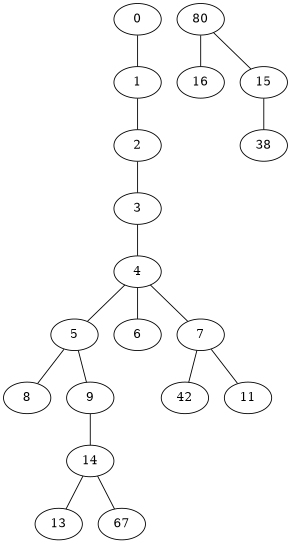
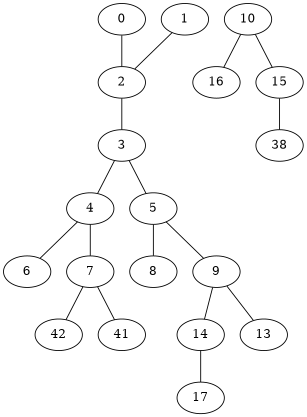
(201, 19) -> (248, 19)
(138, 51) -> (122, 51)
(106, 303) -> (138, 177)
(248, 398) -> (122, 335)
(74, 493) -> (240, 303)
(122, 524) -> (201, 398)
